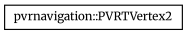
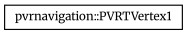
(93, 17) -> (93, 17)
